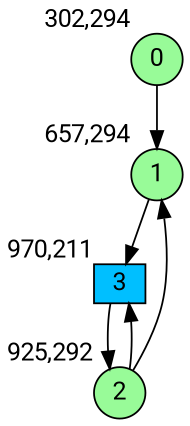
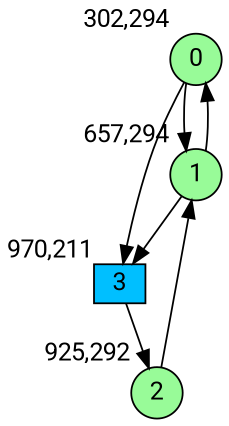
none -> (208, 126)
(132, 345) -> (149, 162)
